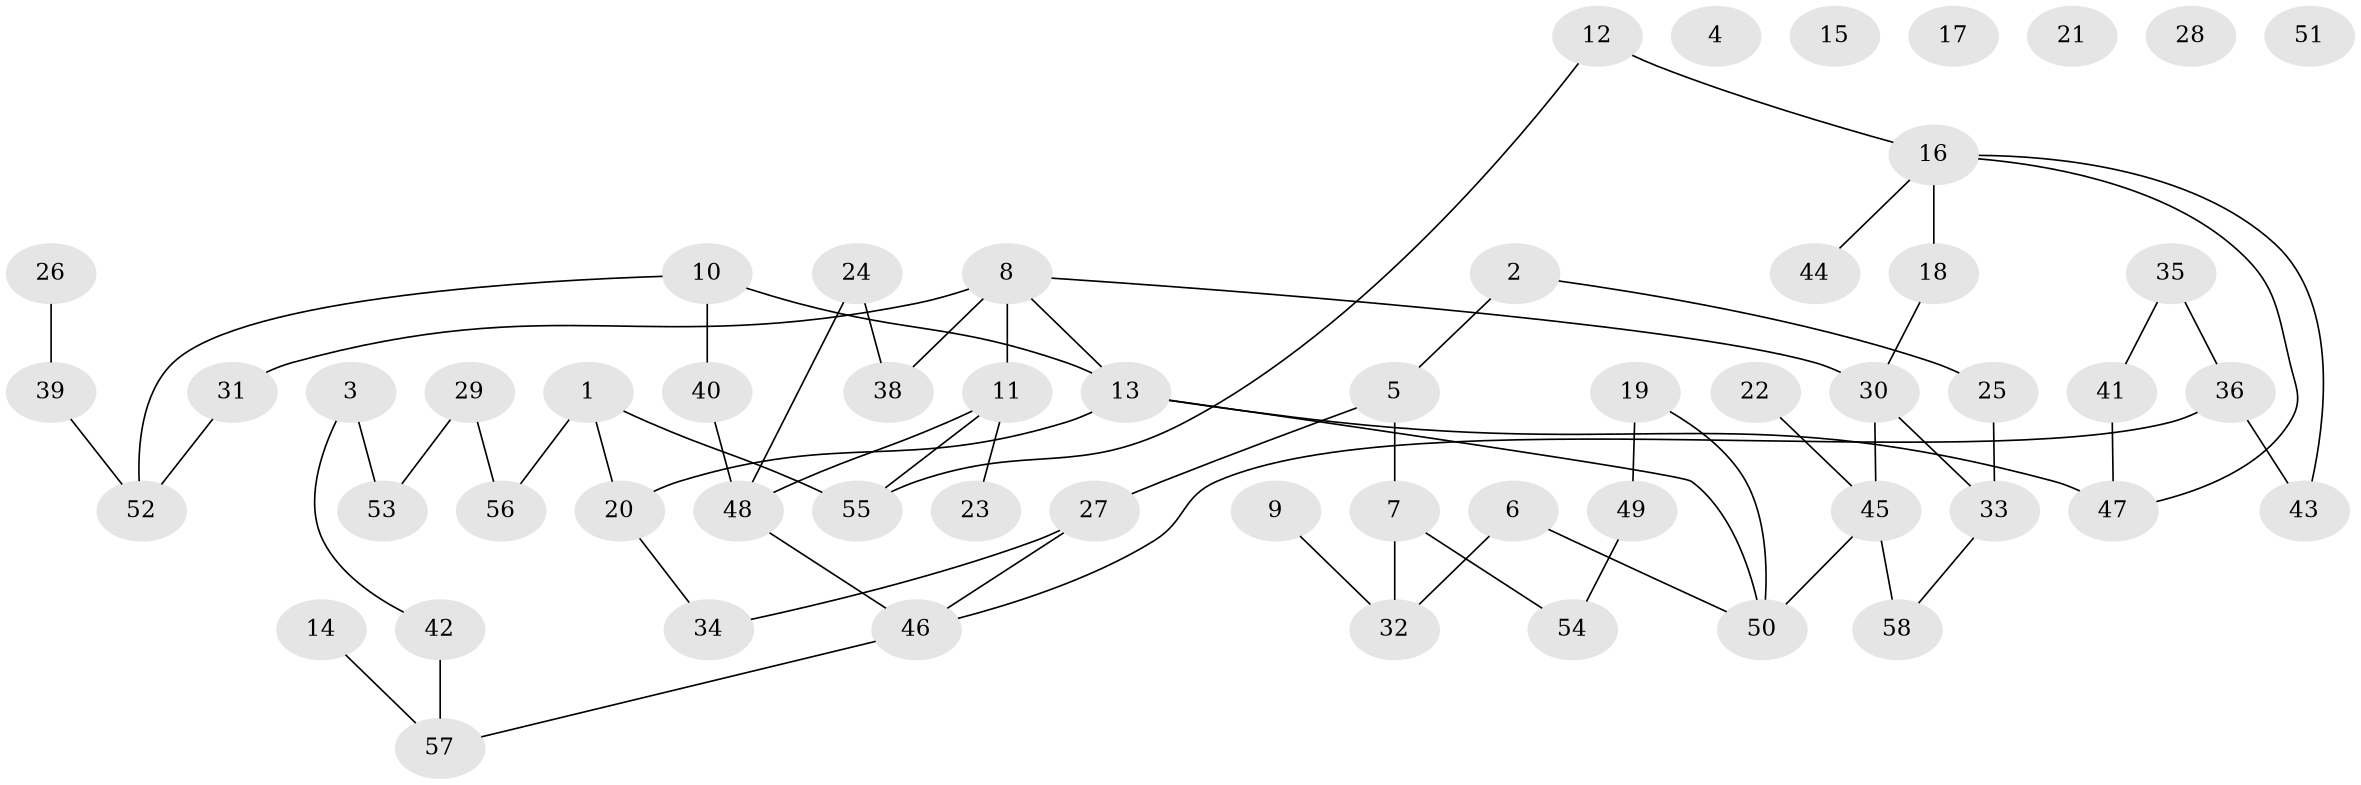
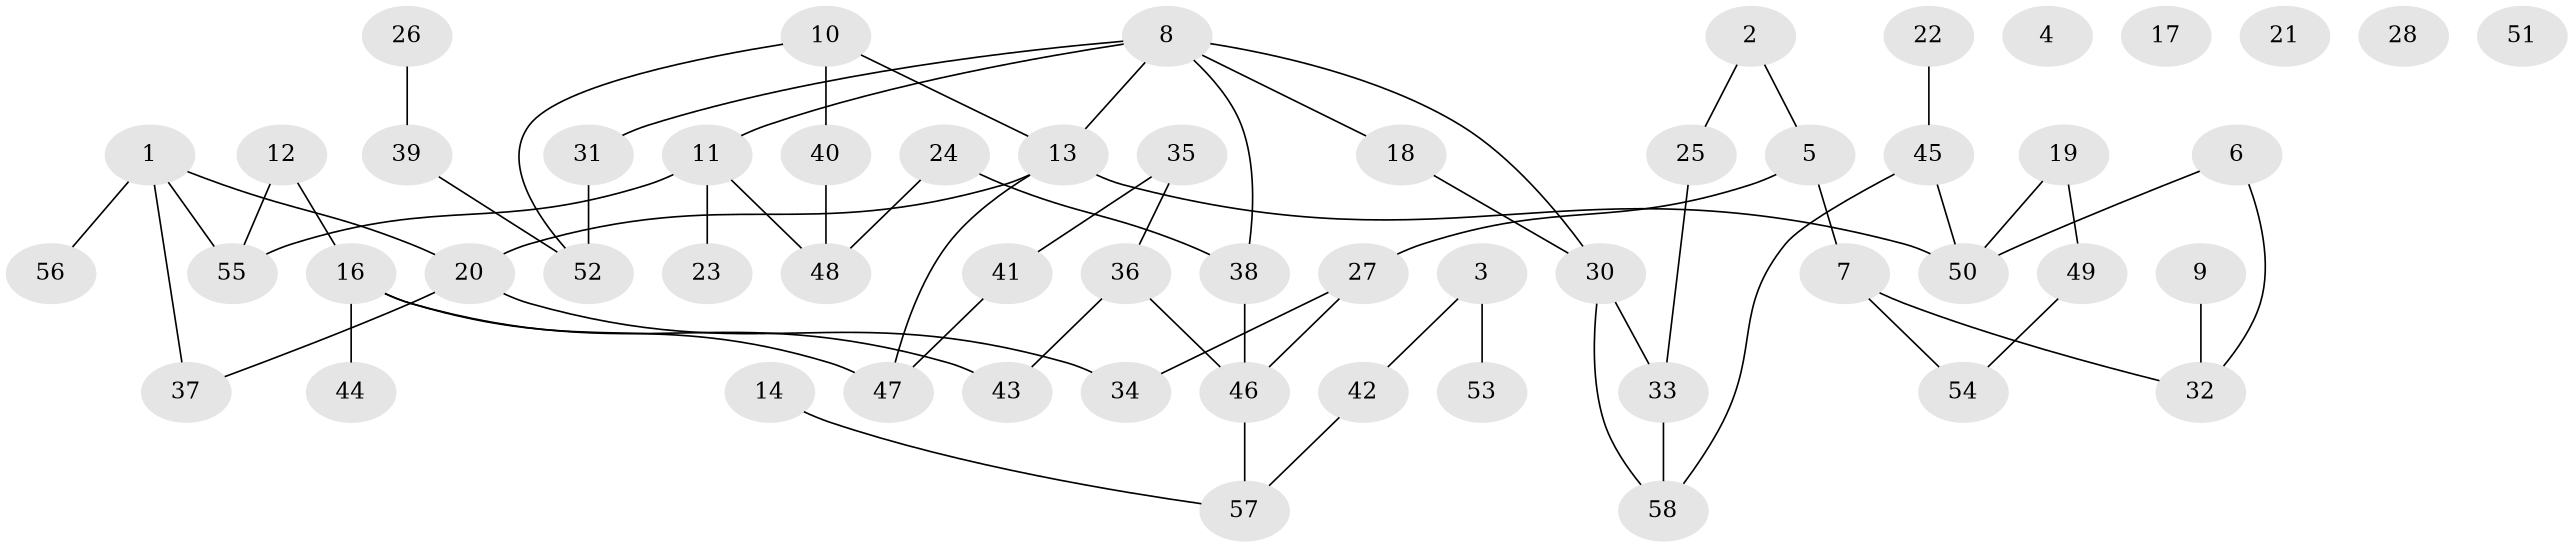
(1835, 36) -> none
(1934, 214) -> (1284, 96)
none -> (186, 392)
(470, 392) -> none
(1875, 456) -> (1599, 400)
(828, 571) -> (1245, 321)
